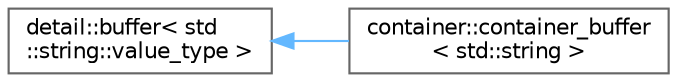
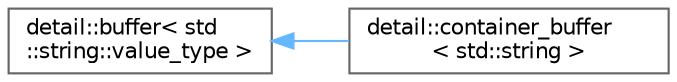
(509, 41) -> (509, 41)
